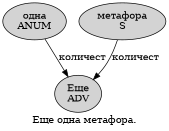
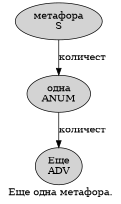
(110, 58) -> (59, 54)
